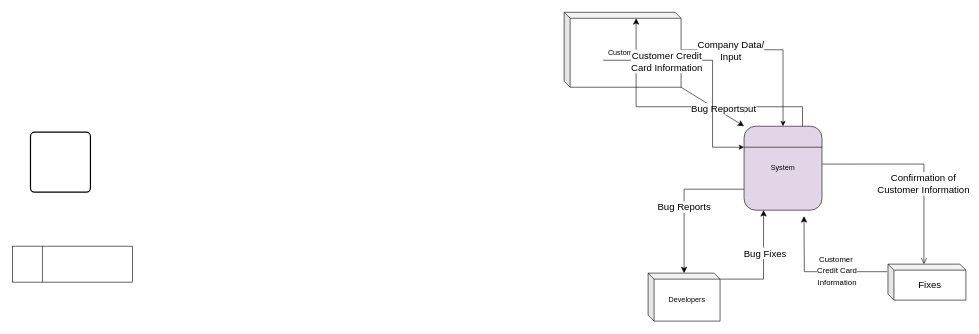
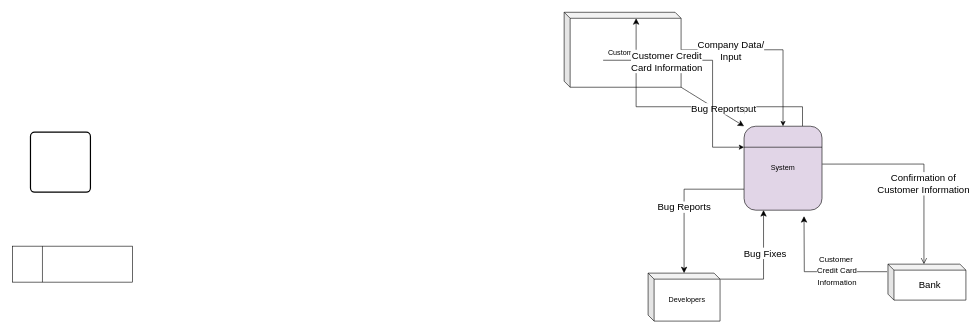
(930, 285) -> (930, 285)
